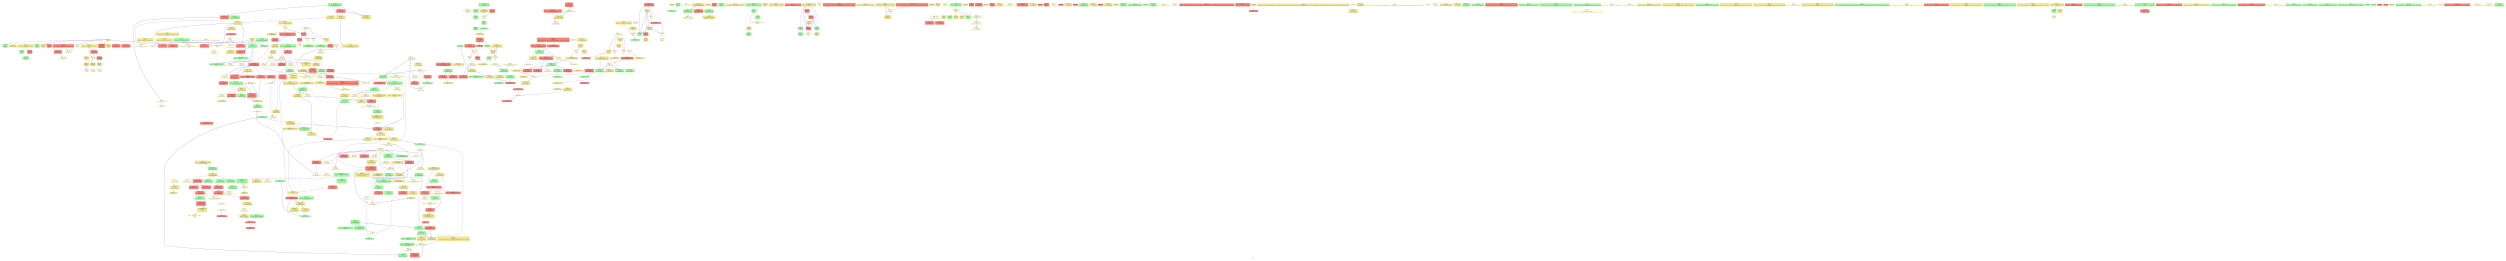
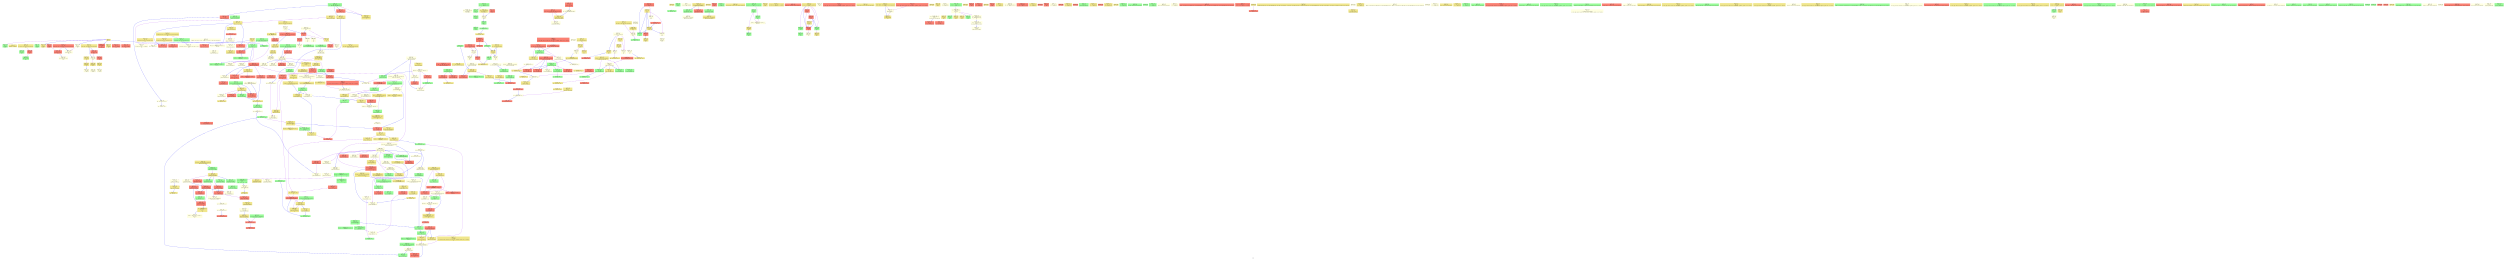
(1612, 5) -> (1612, 5)
